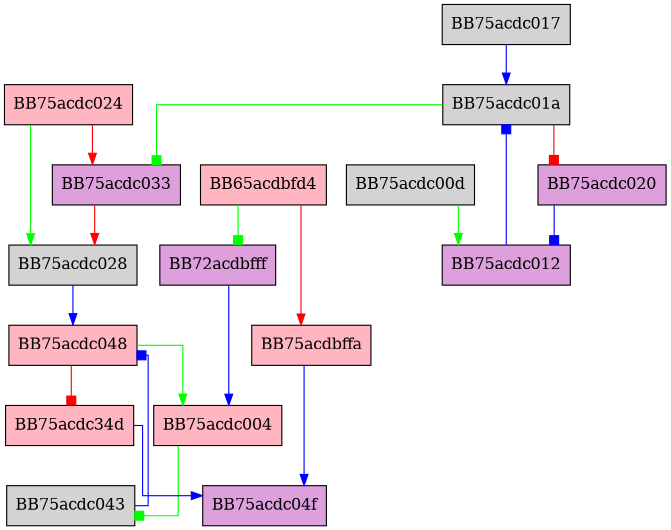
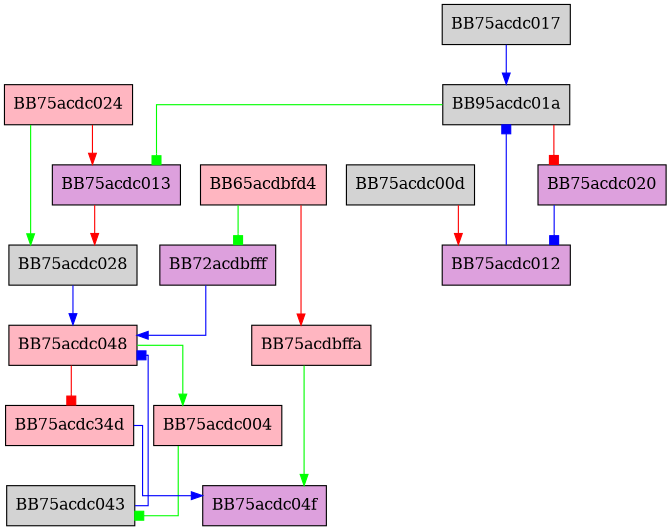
(506, 105) -> (506, 105)
(116, 185) -> (116, 185)
(458, 219) -> (458, 219)
(229, 340) -> (202, 335)
(304, 420) -> (304, 420)
